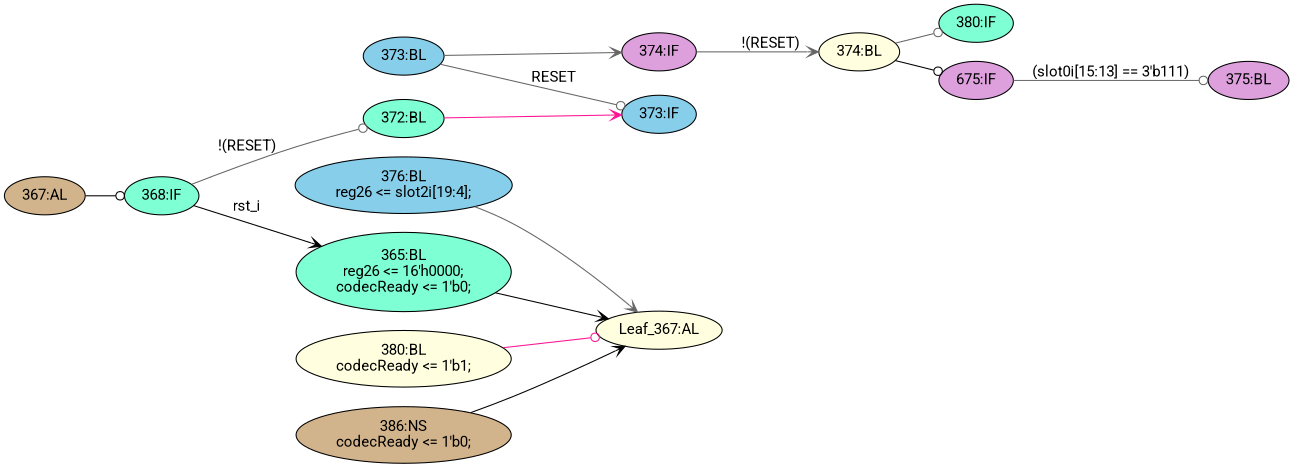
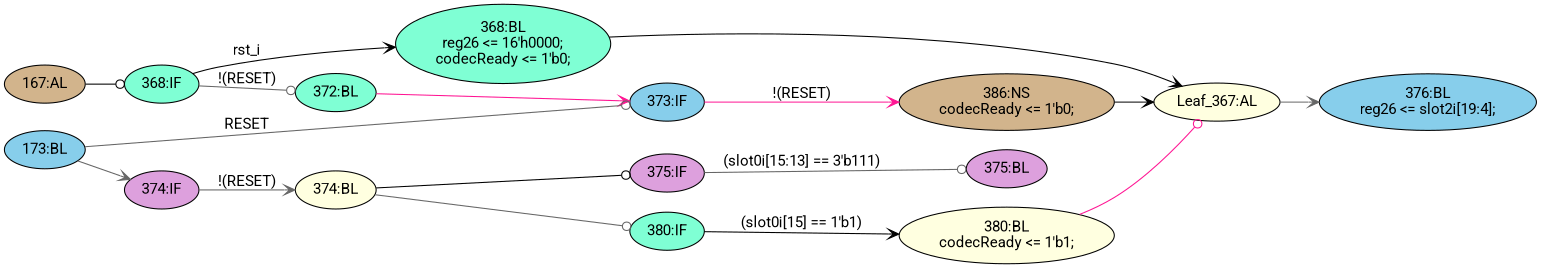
(404, 56) -> (45, 150)
(976, 80) -> (667, 173)
none -> (796, 102)
(45, 196) -> (45, 84)
none -> (796, 233)
(556, 250) -> (1294, 102)
(404, 272) -> (503, 44)
